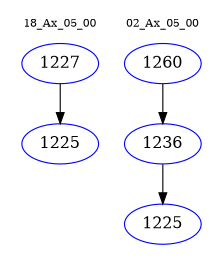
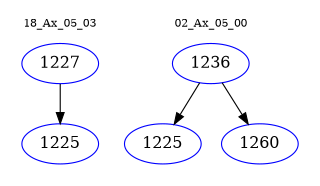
(60, 24) -> (60, 24)
(163, 98) -> (232, 99)
